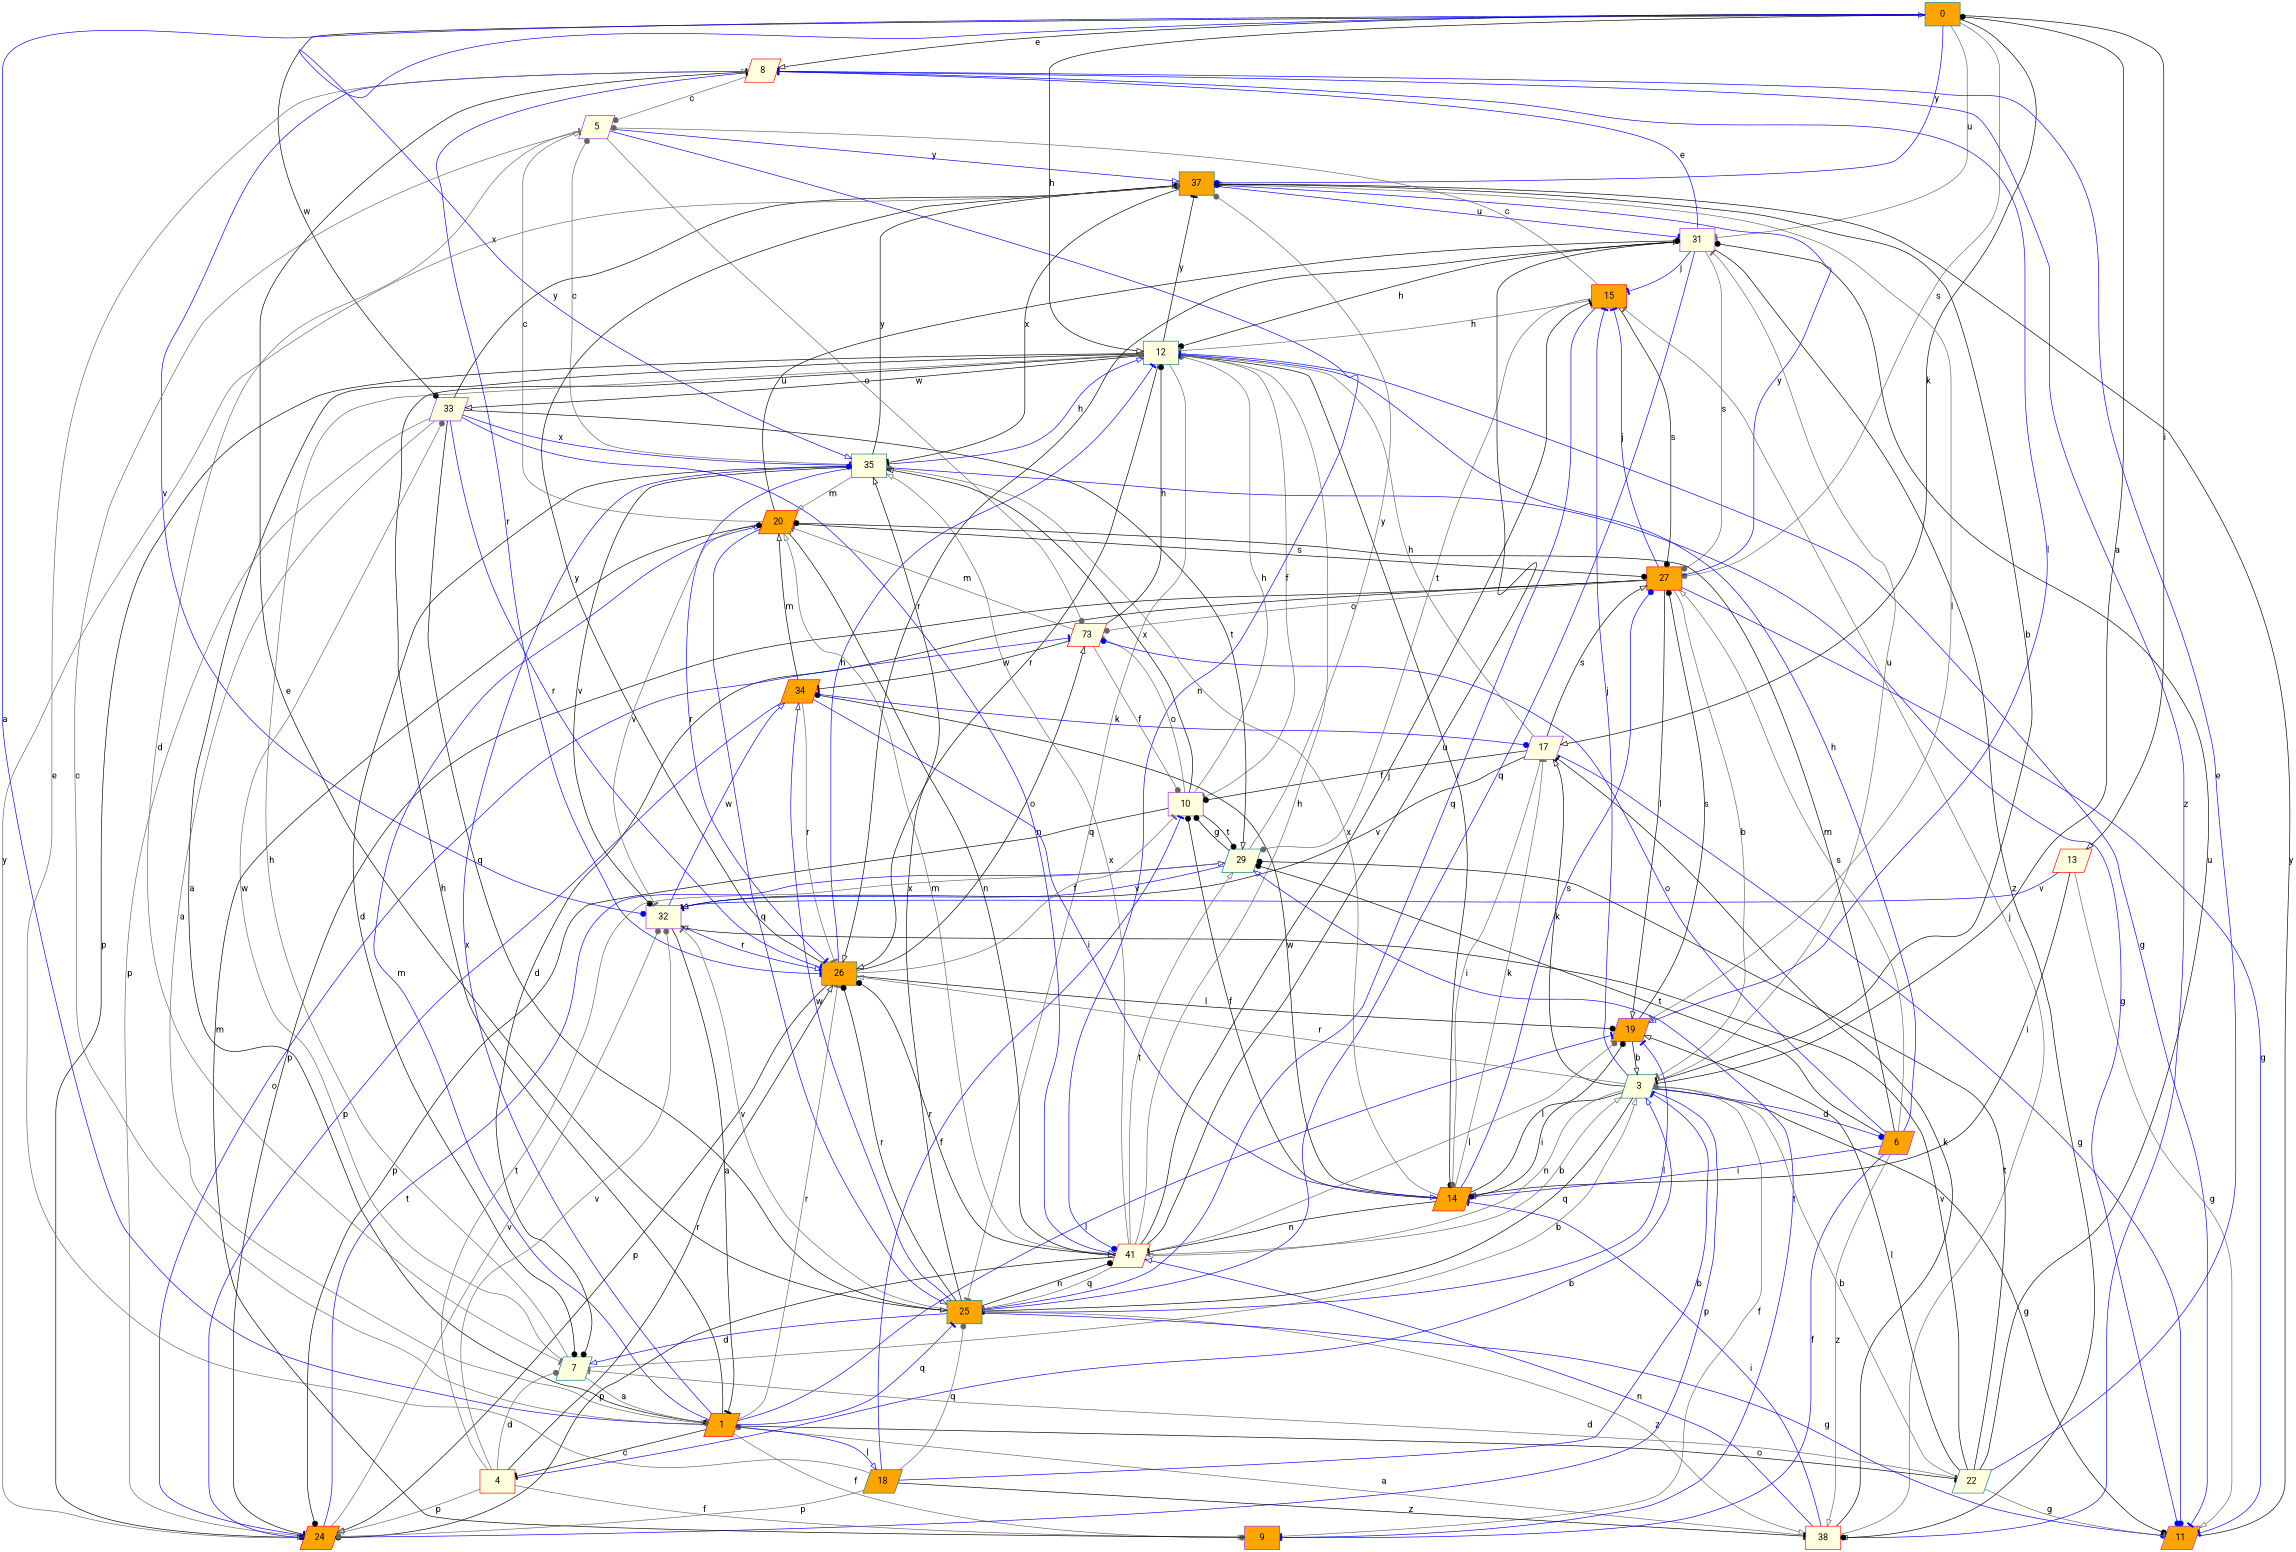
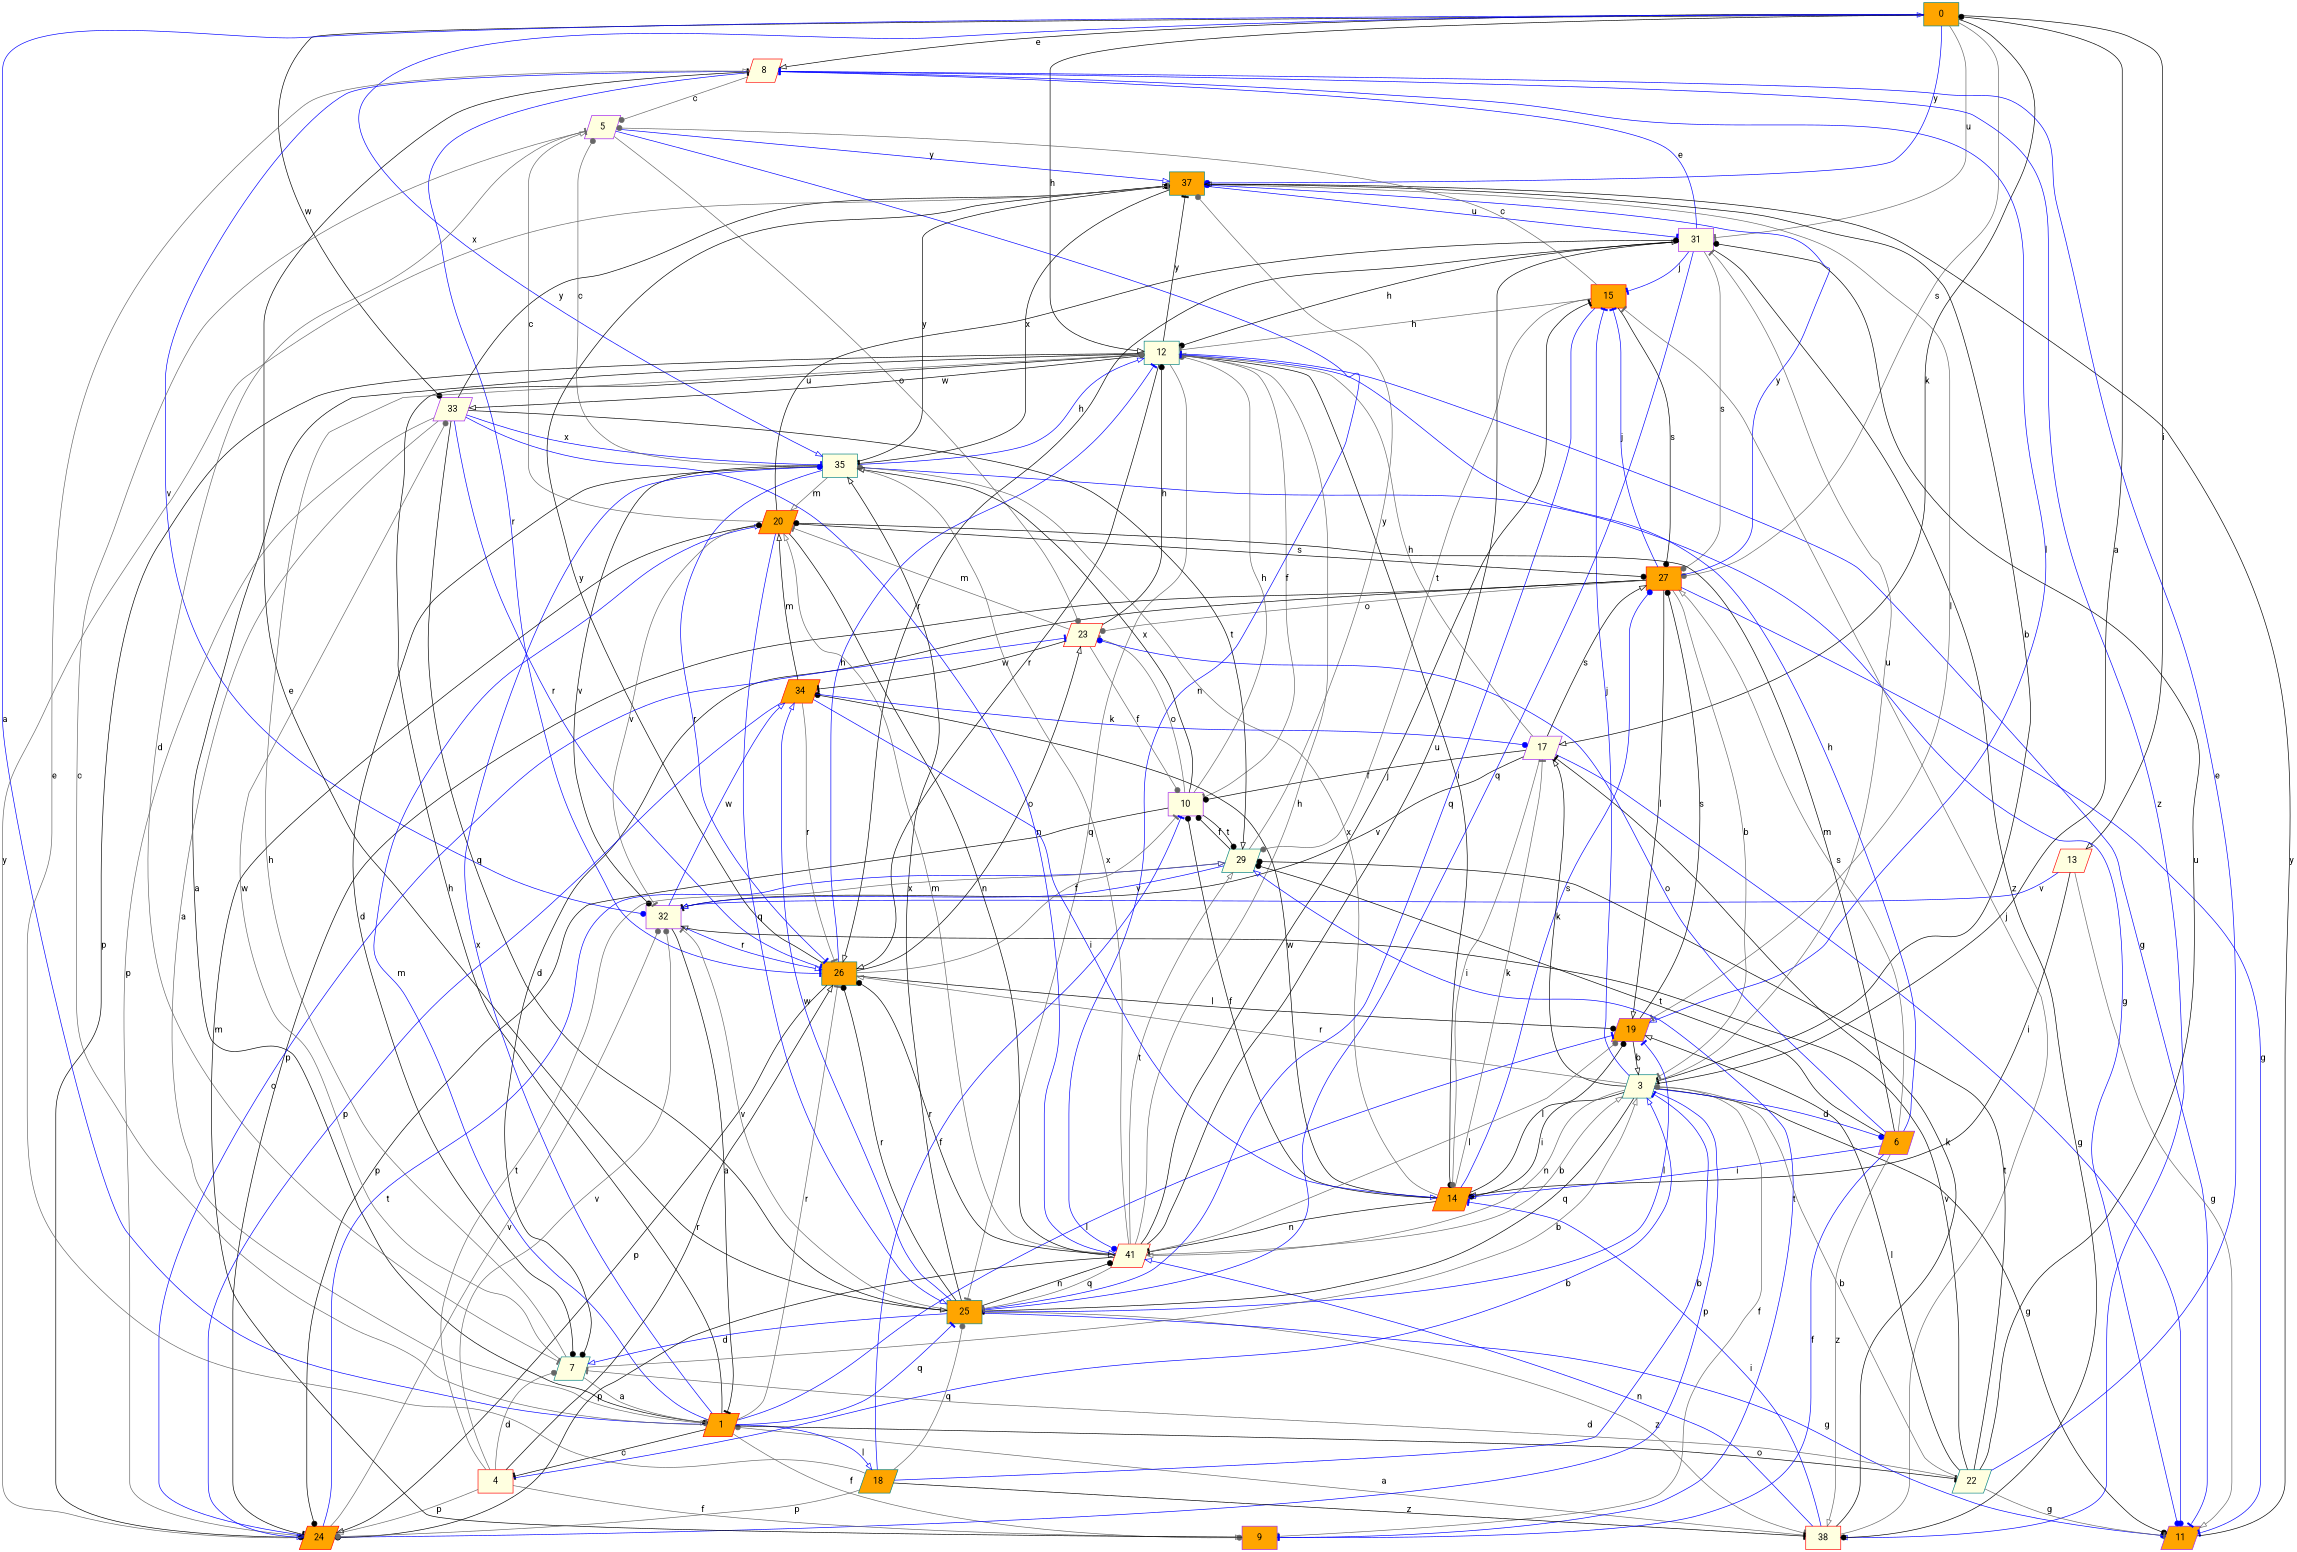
(1087, 635) -> (1083, 635)
(1217, 832) -> (1220, 832)
(1413, 1353) -> (1414, 1353)
